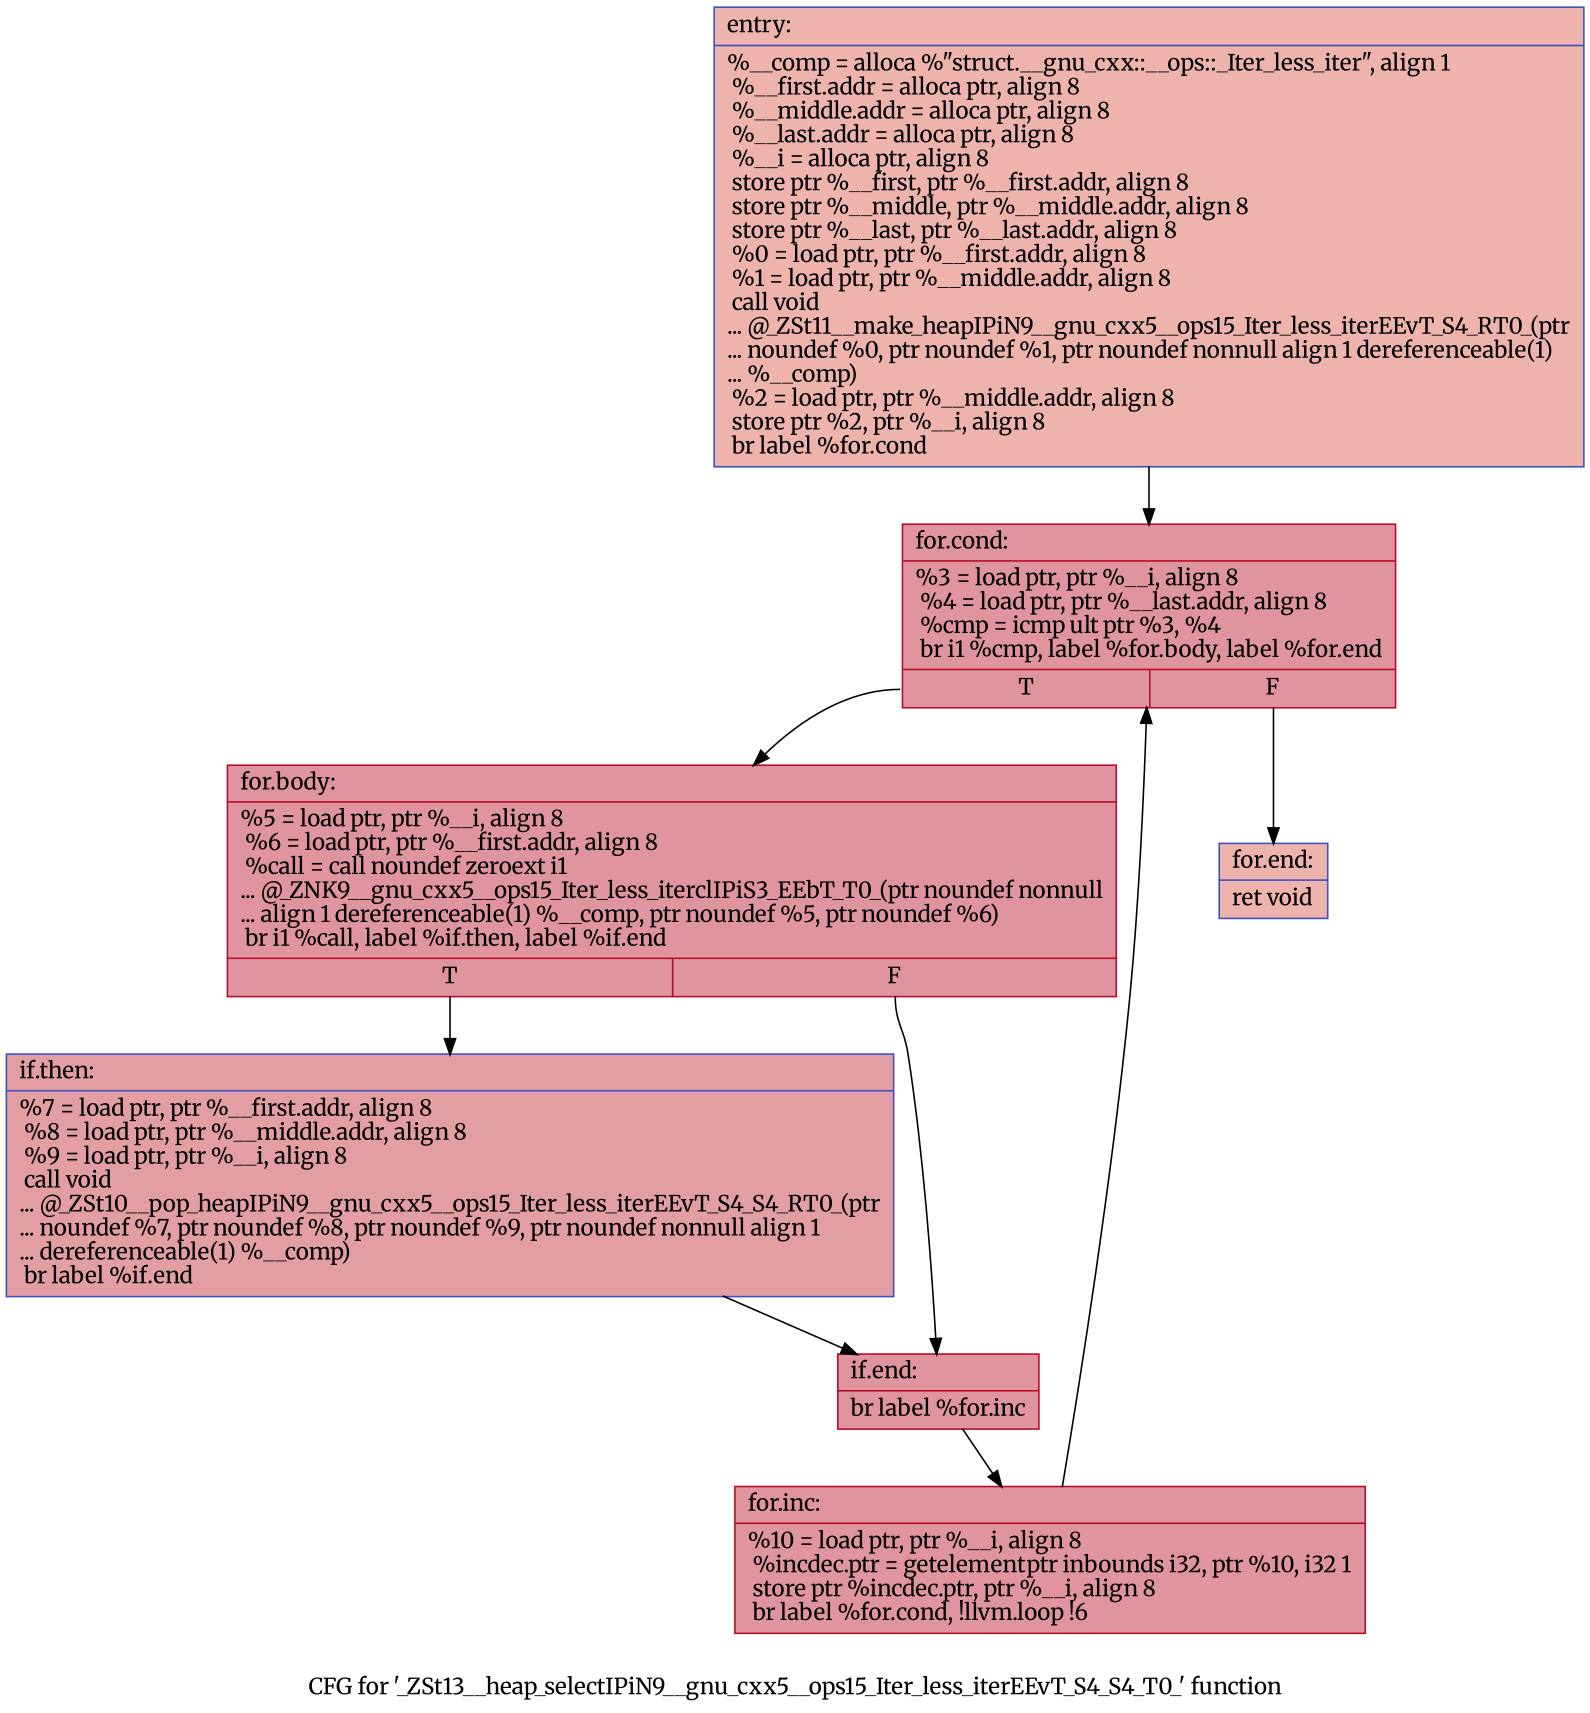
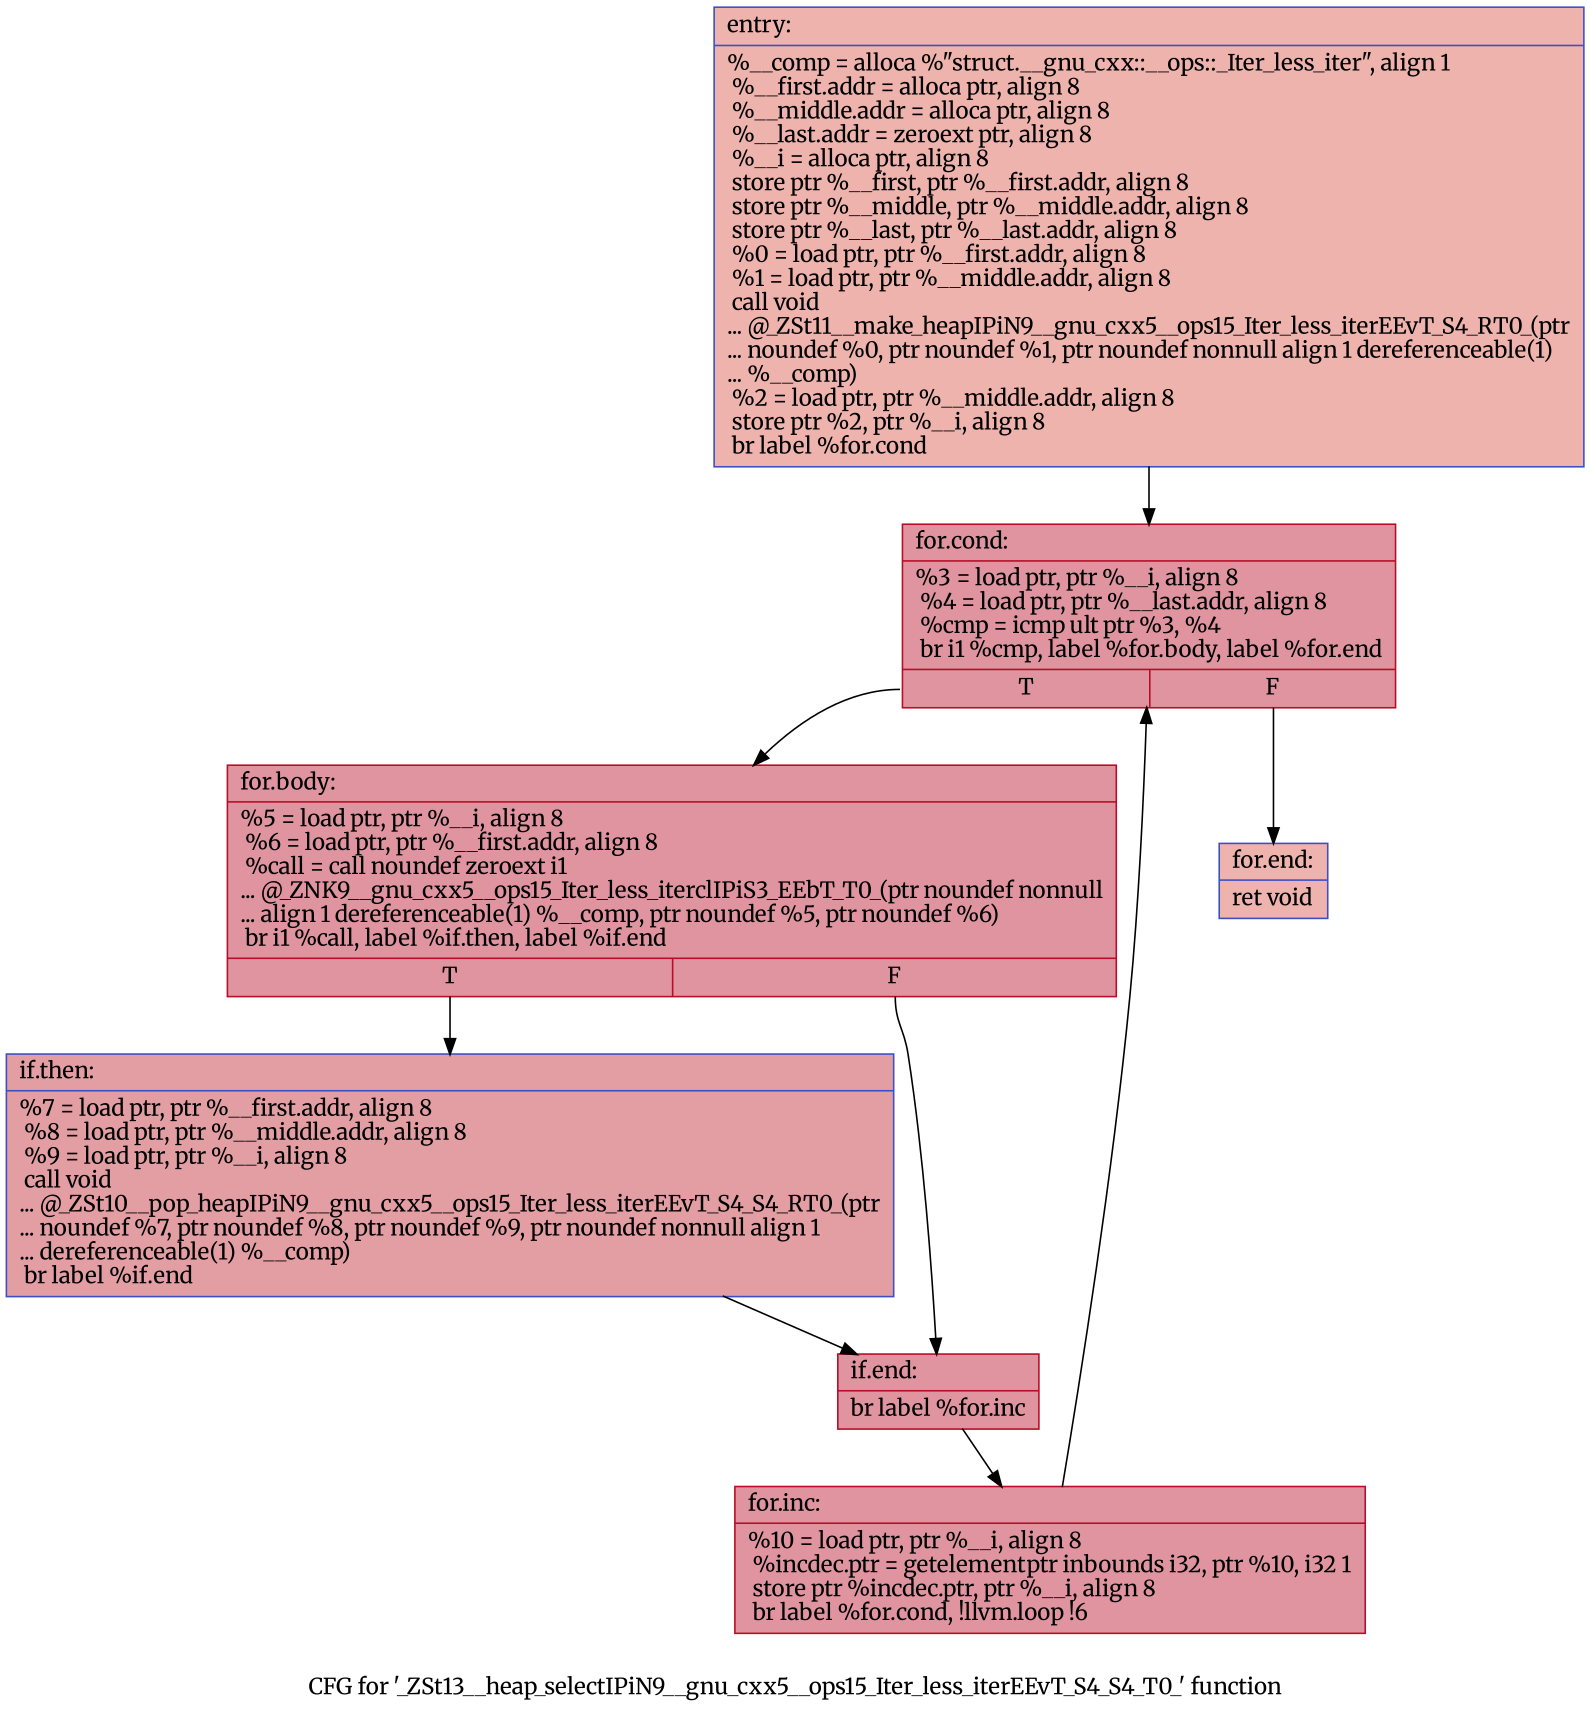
(901, 136) -> (910, 136)
